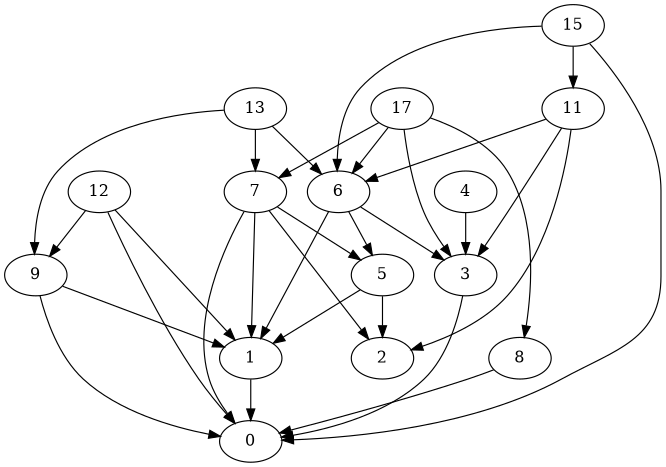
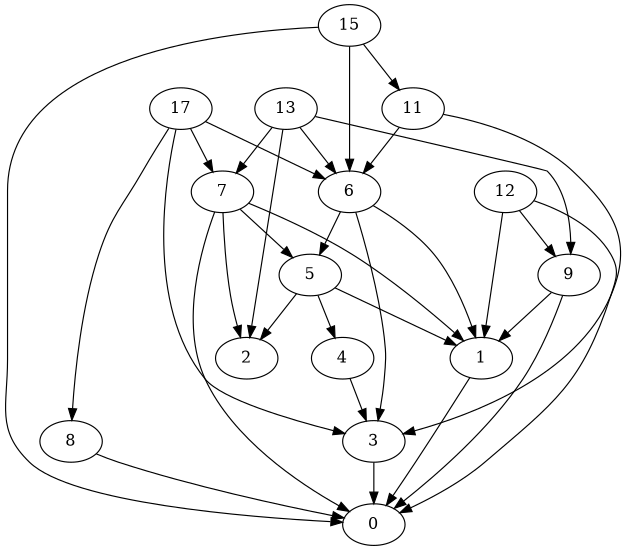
(523, 275) -> (268, 223)
none -> (324, 311)
